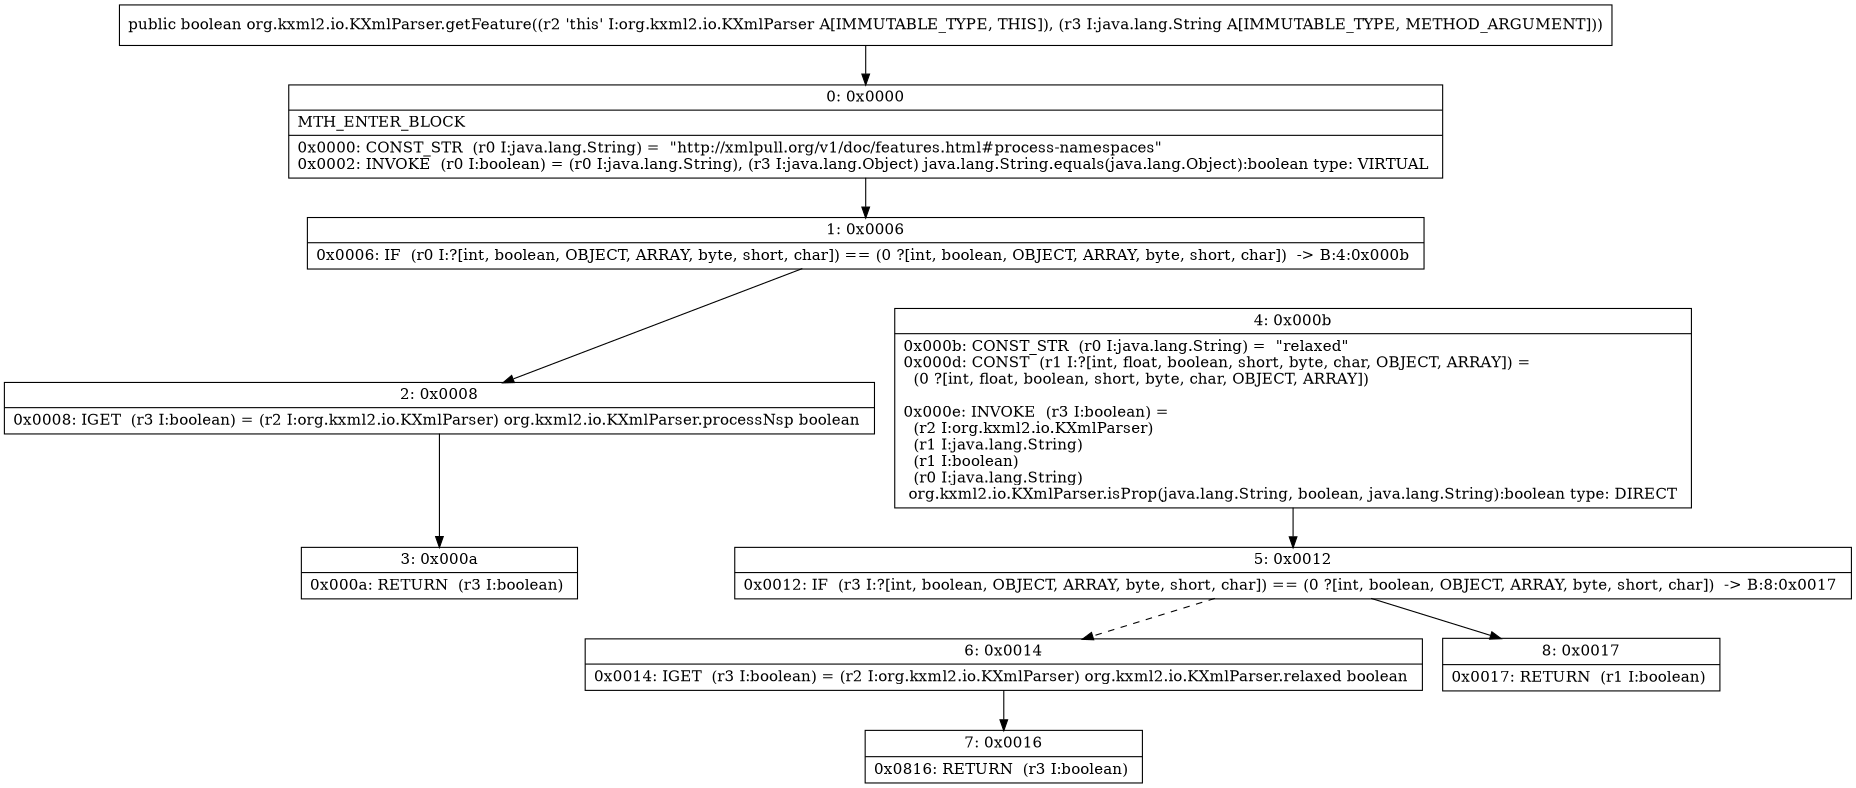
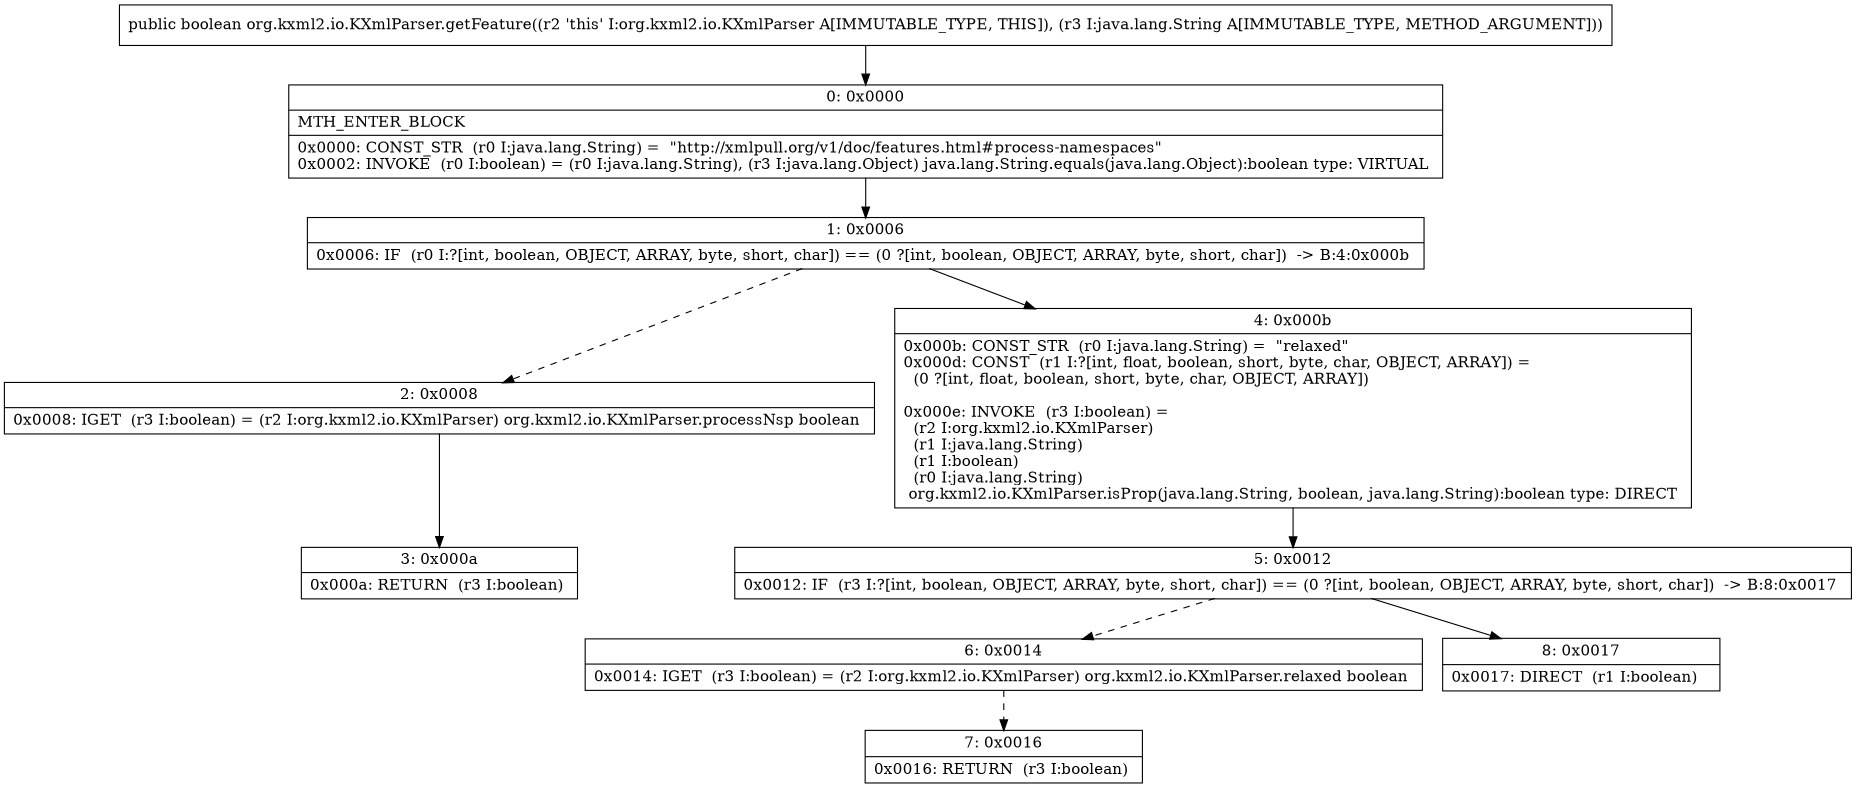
none -> (977, 287)
(658, 324) -> (658, 324)
(1581, 677) -> (1577, 677)
(1004, 705) -> (1004, 705)
(1004, 769) -> (1004, 769)
